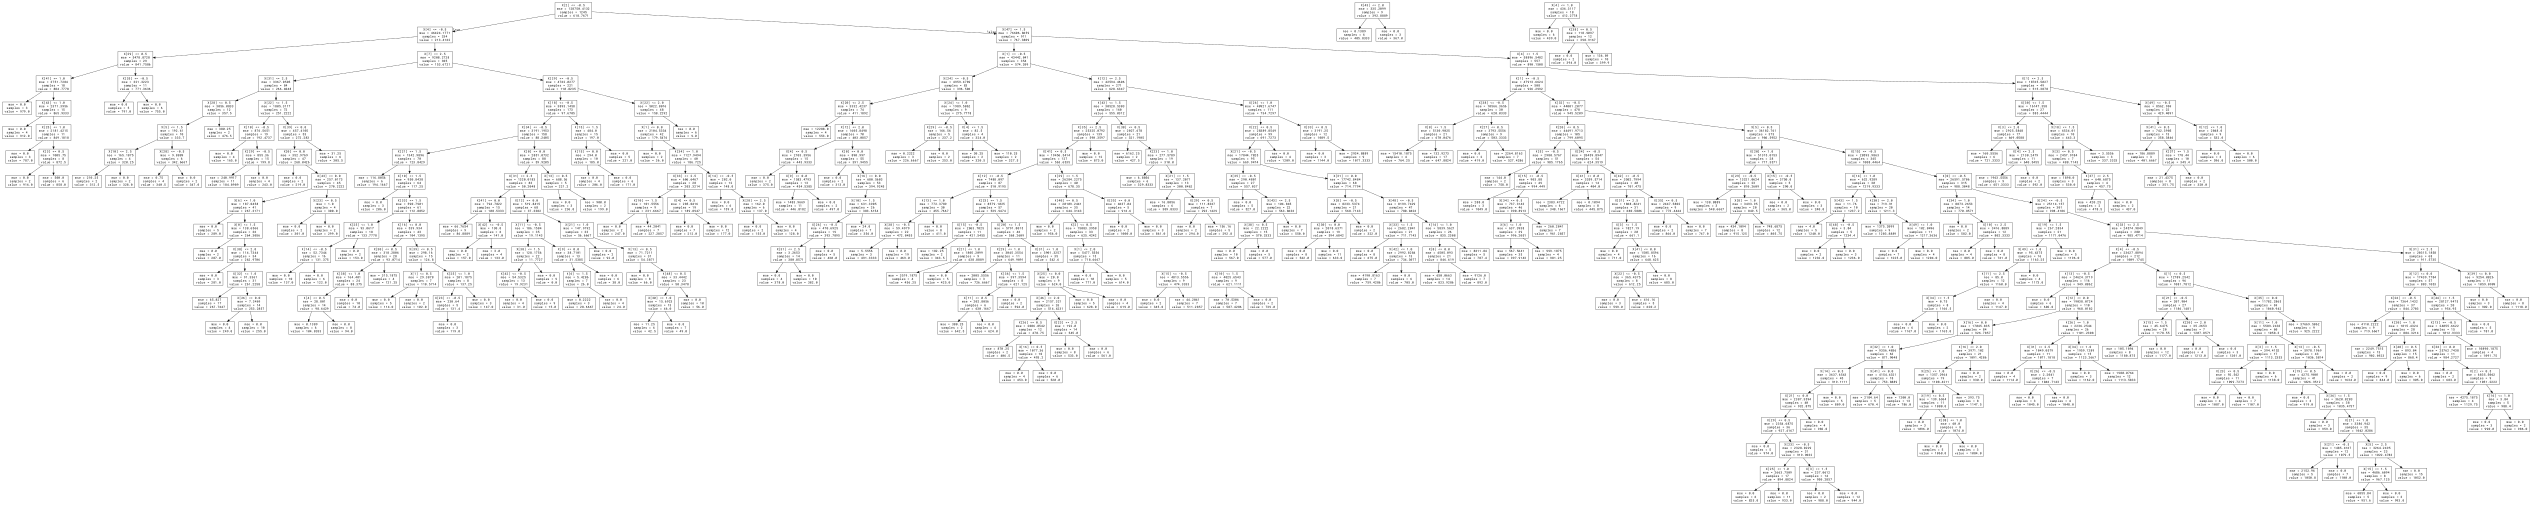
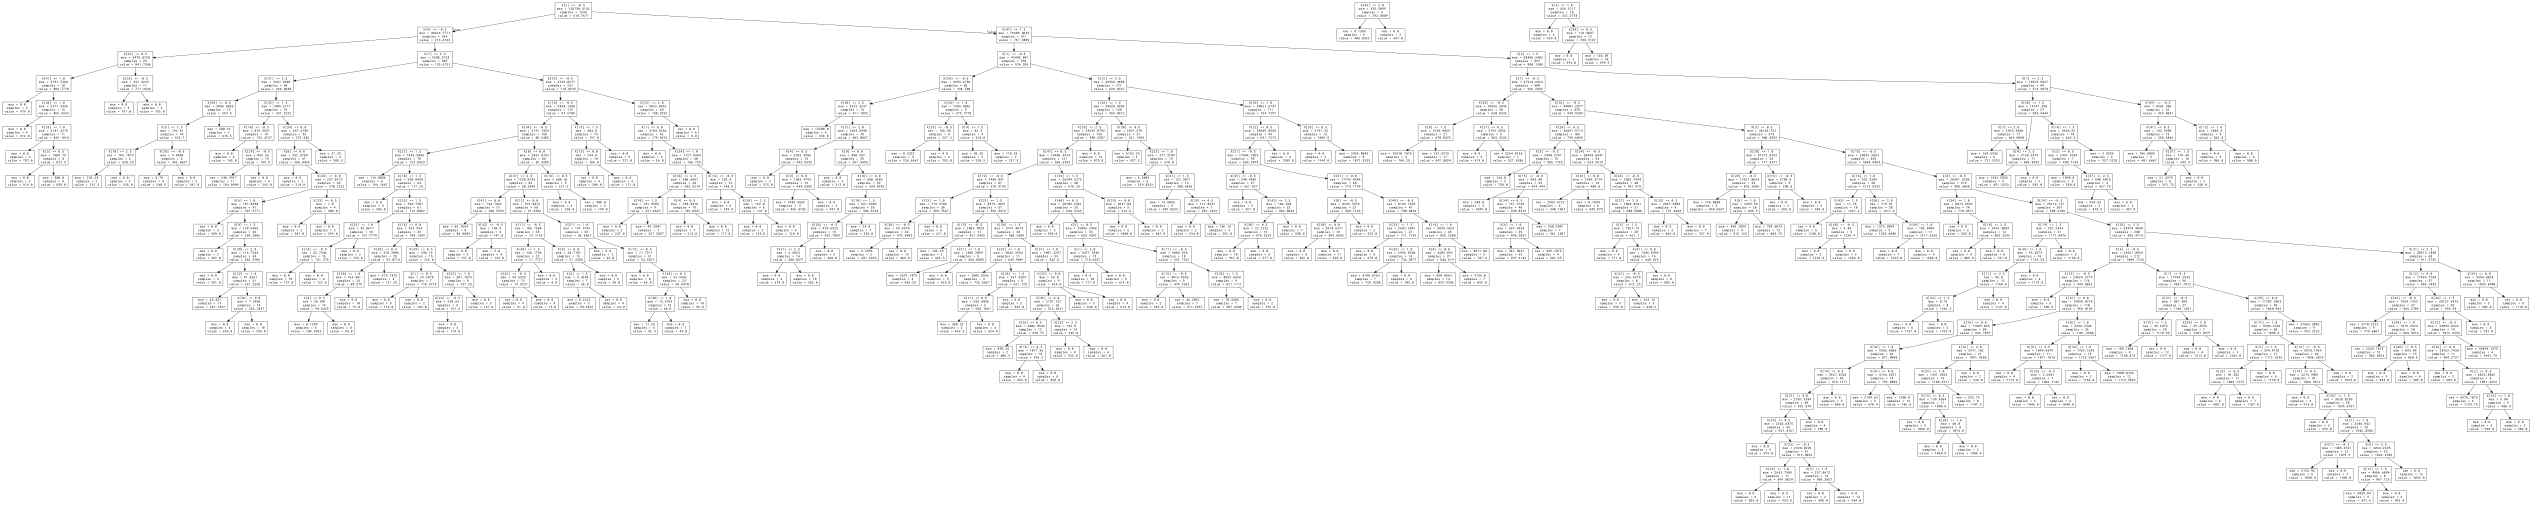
(2022, 120) -> (2030, 132)
none -> (1174, 255)
